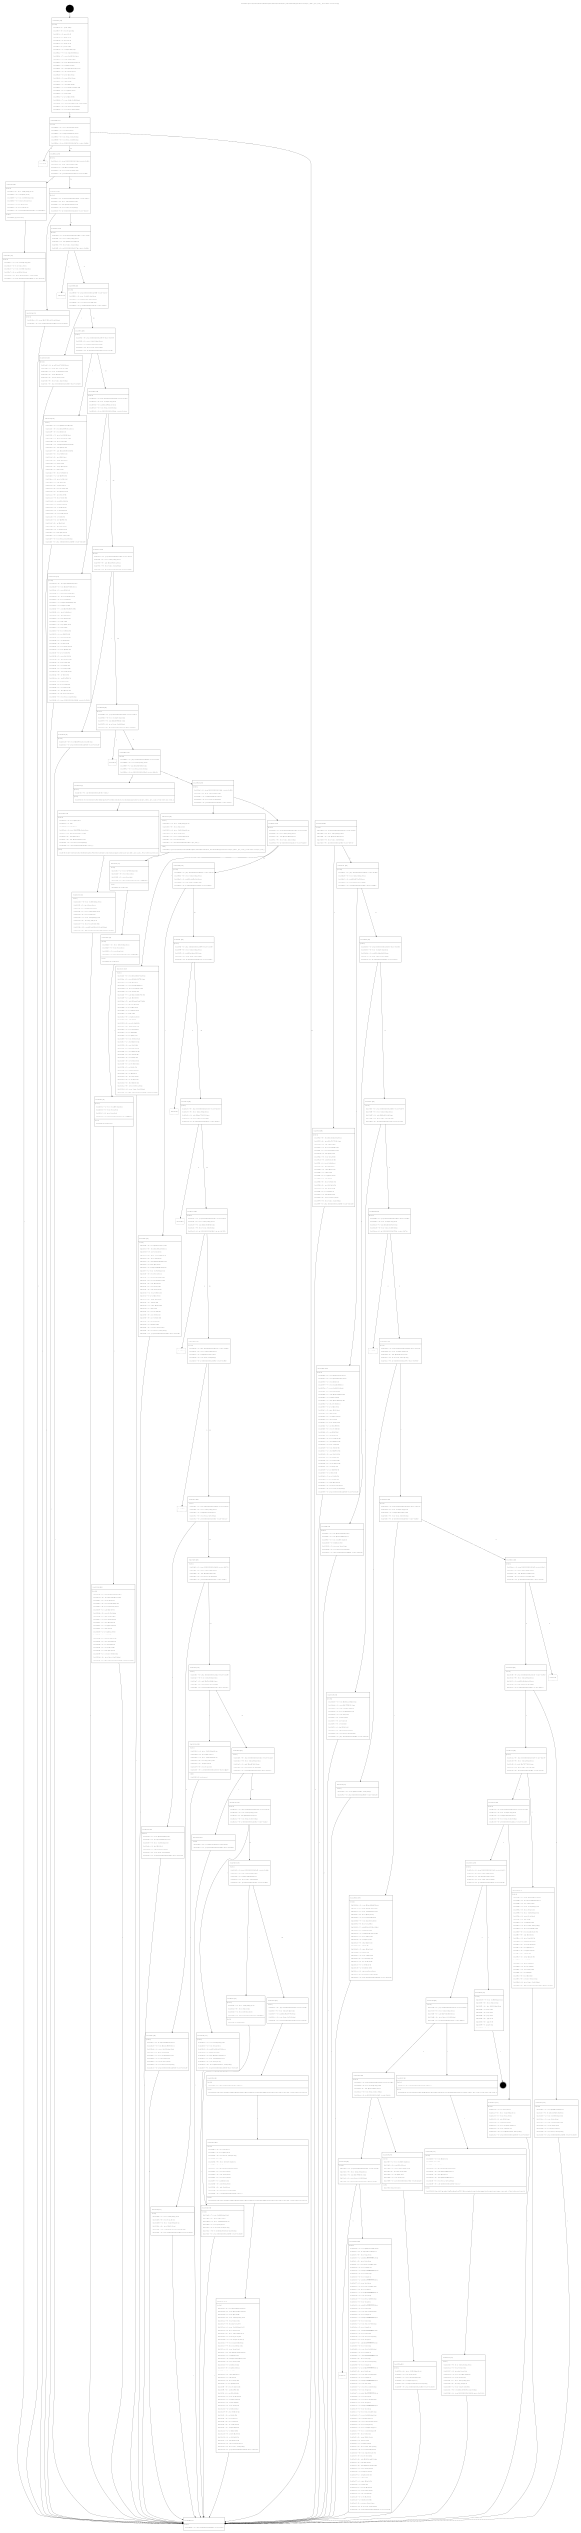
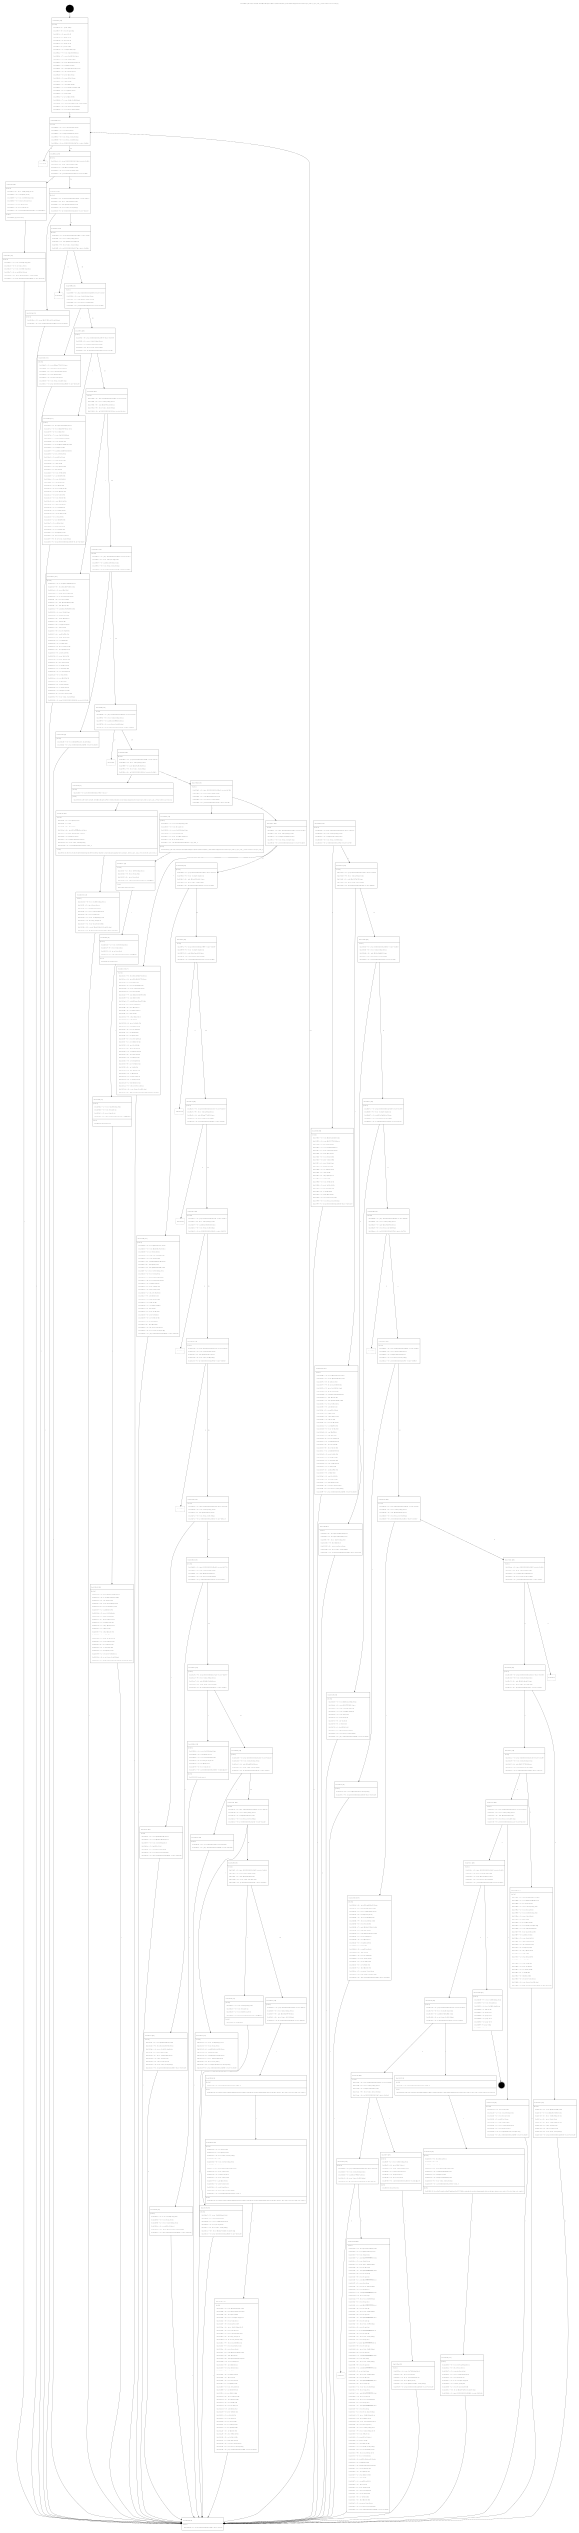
(311, 1251) -> (309, 1252)
